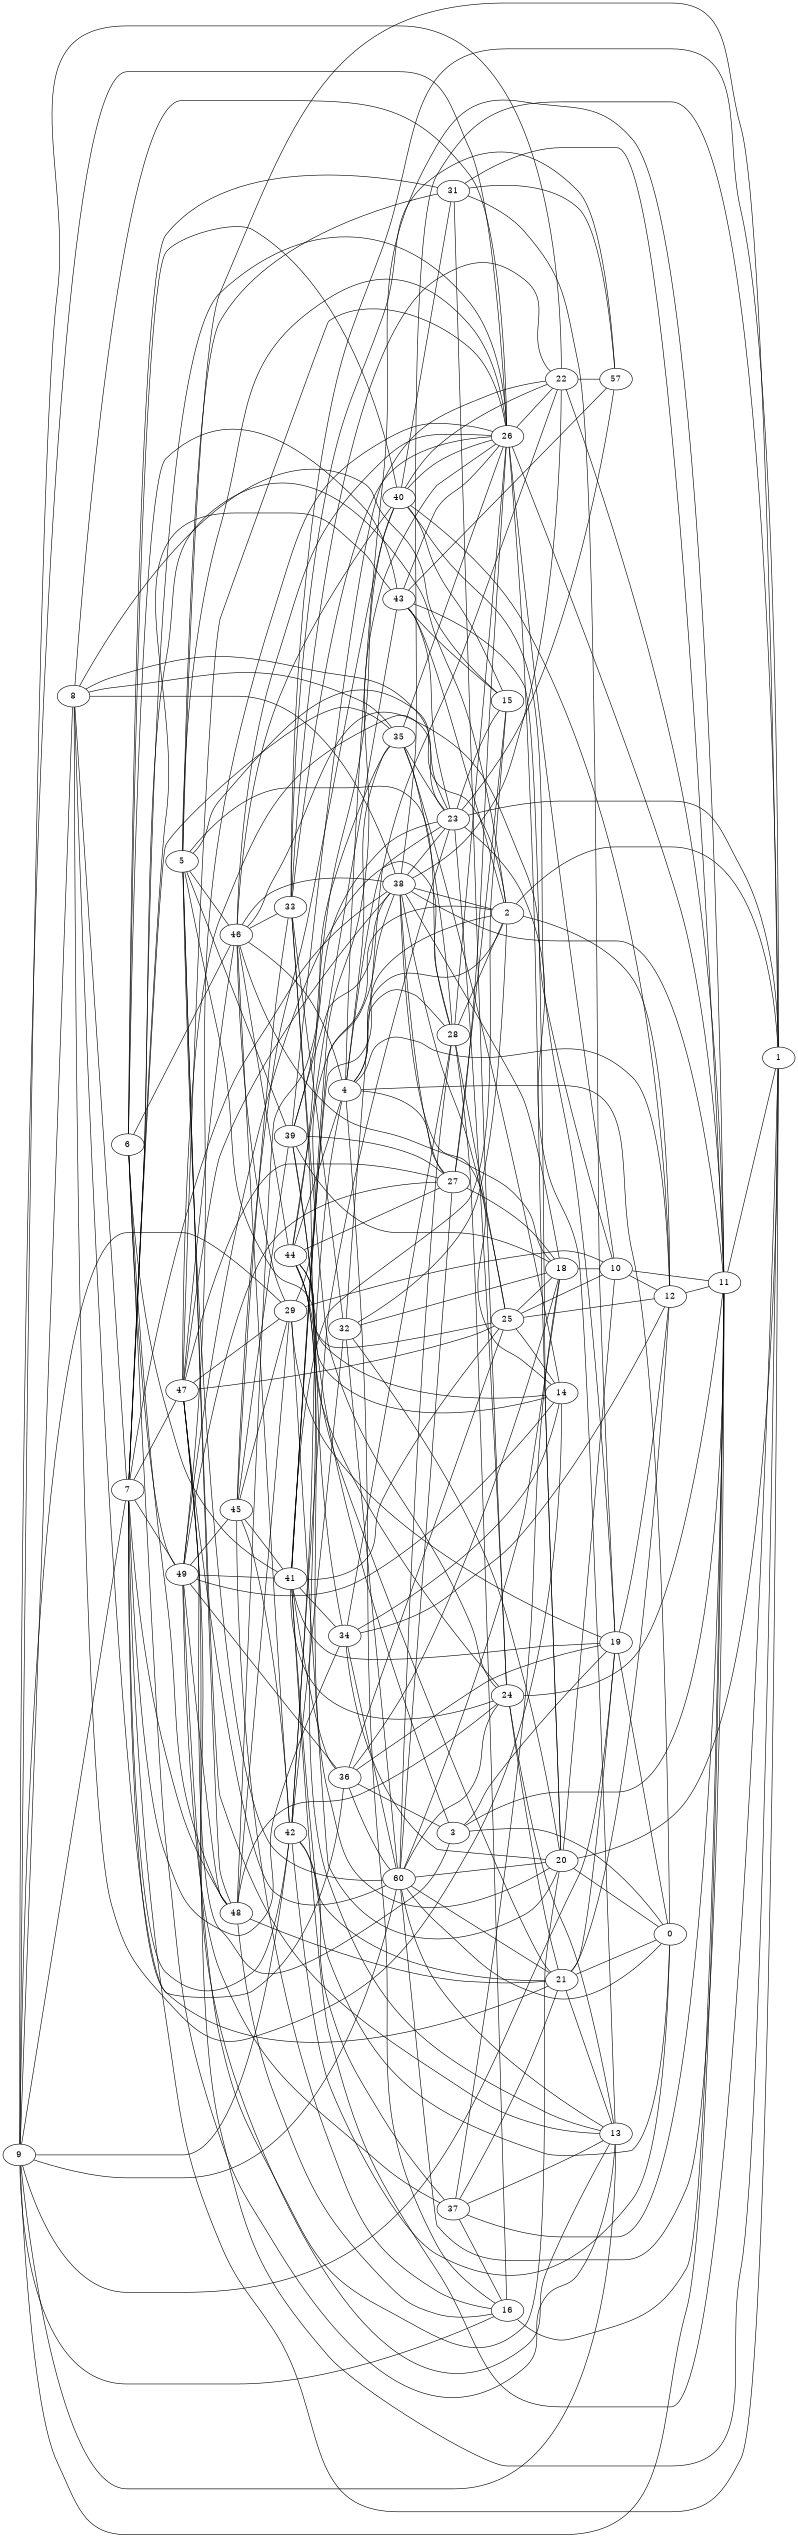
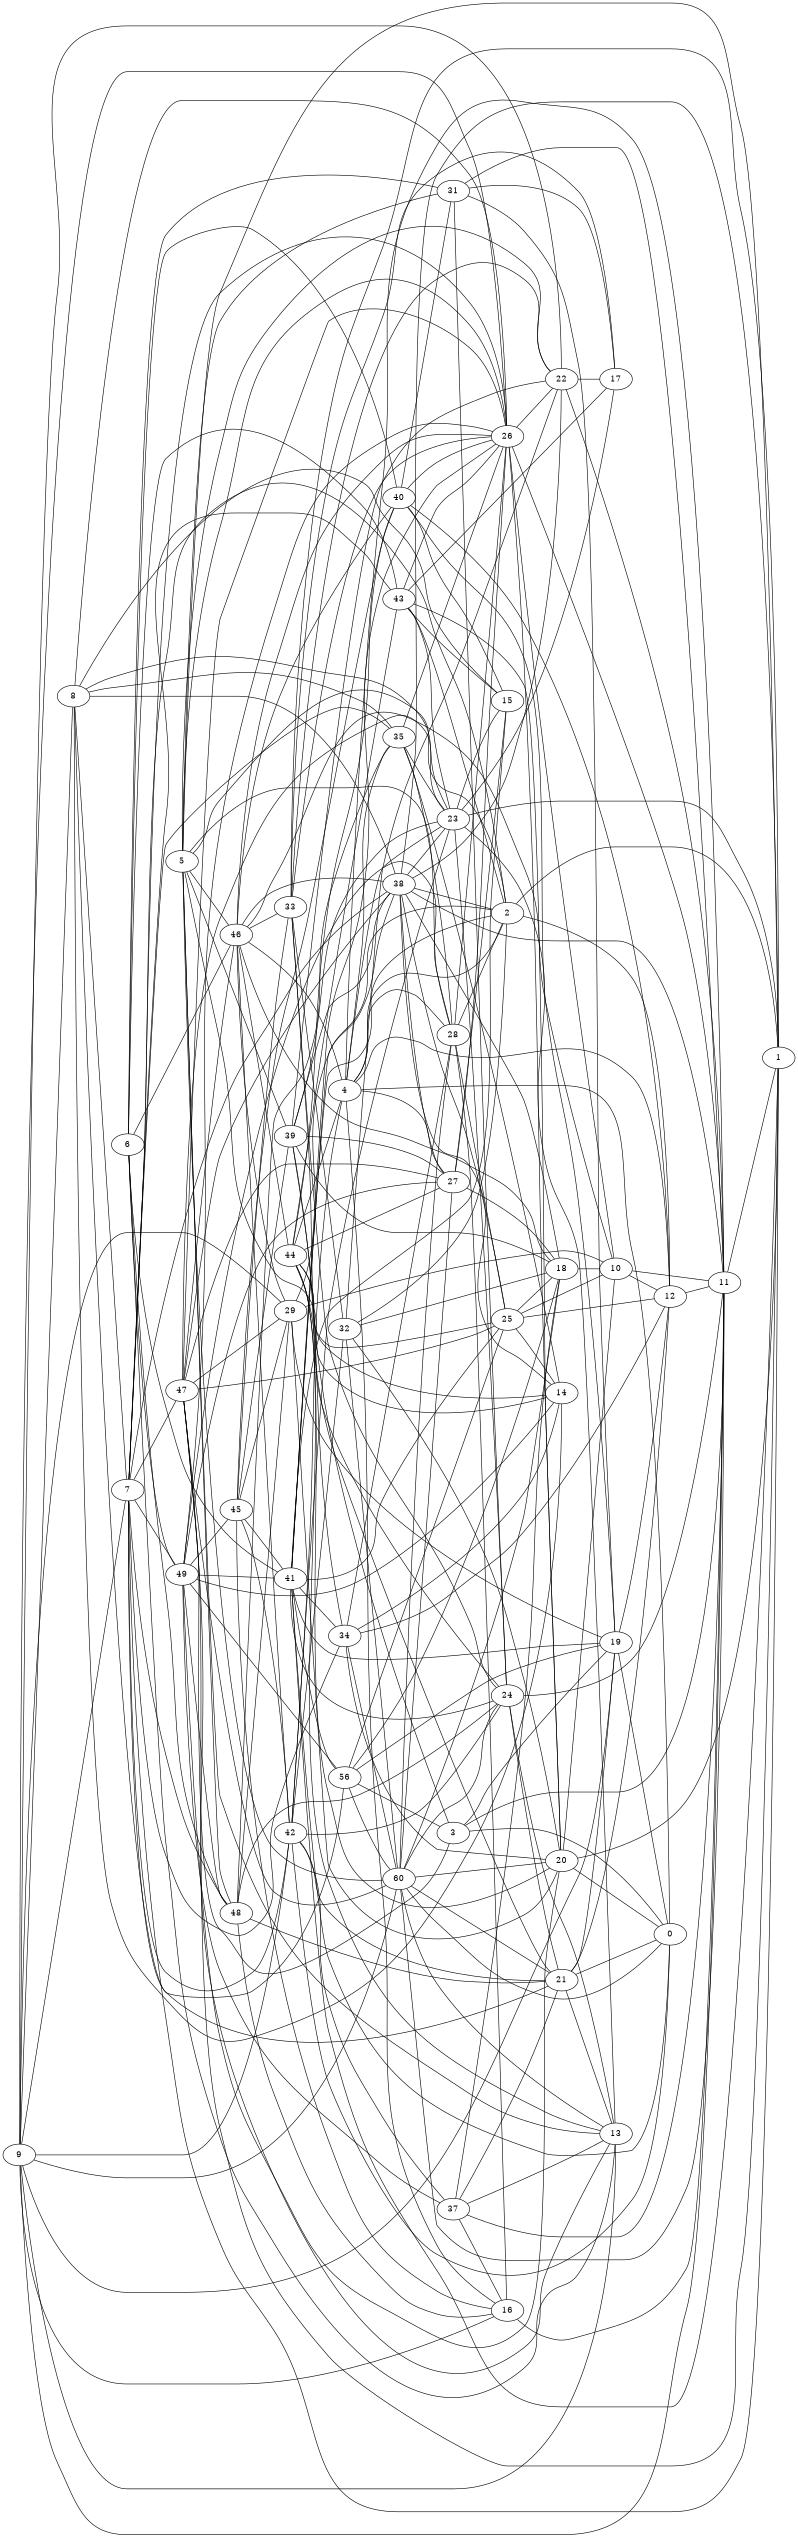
(616, 379) -> (616, 379)
(471, 422) -> (239, 380)
(345, 1778) -> (345, 1778)
none -> (421, 1809)
